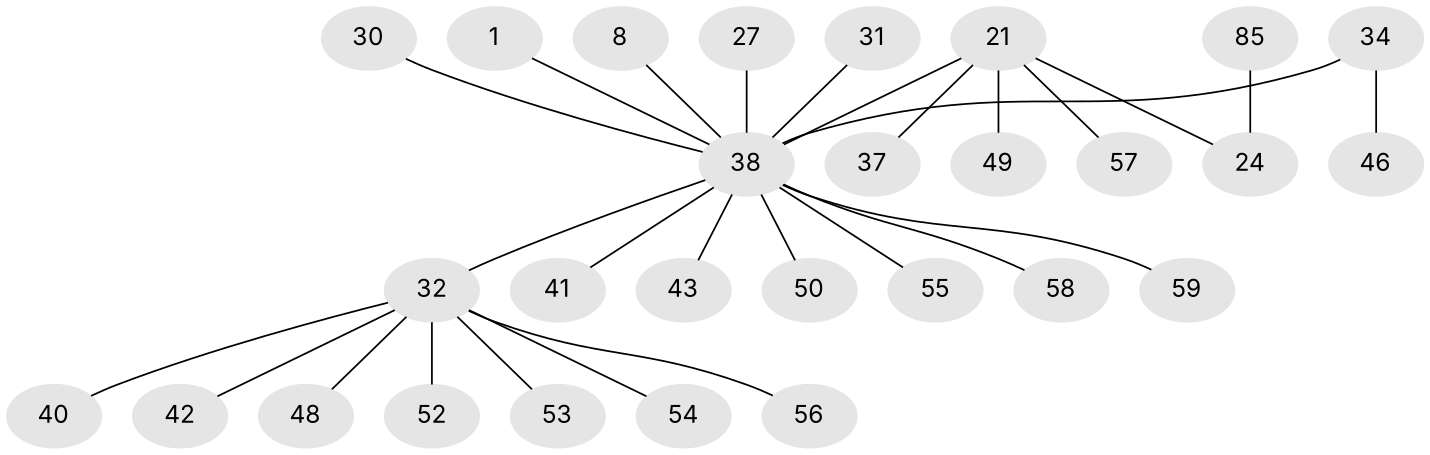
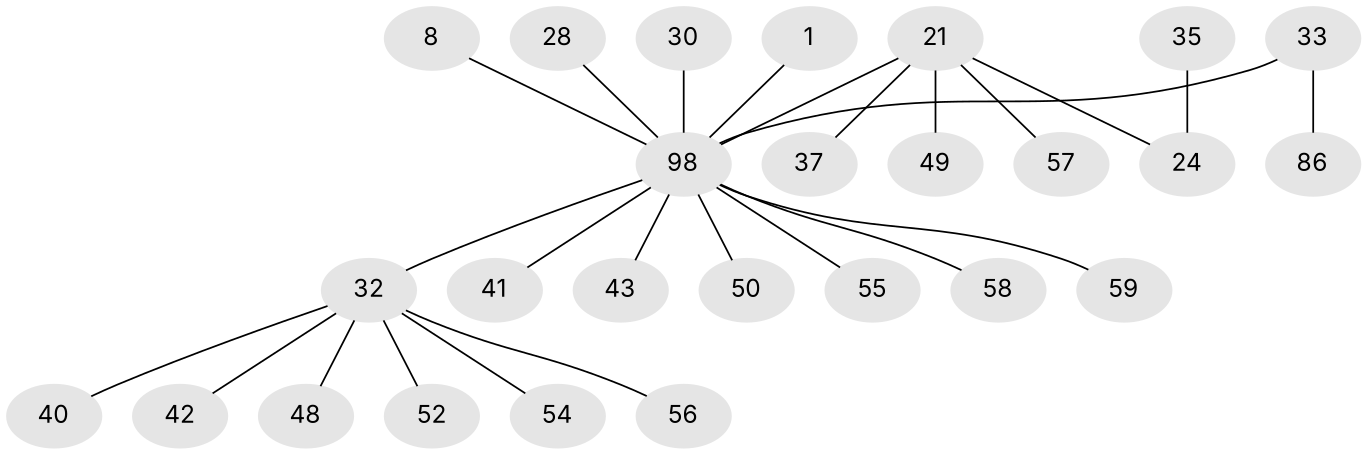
(747, 38) -> (558, 38)
(873, 38) -> none
(1250, 38) -> (1187, 38)
(1376, 38) -> (1313, 38)
(747, 164) -> (684, 164)
(1376, 164) -> (1313, 164)
(558, 416) -> none
